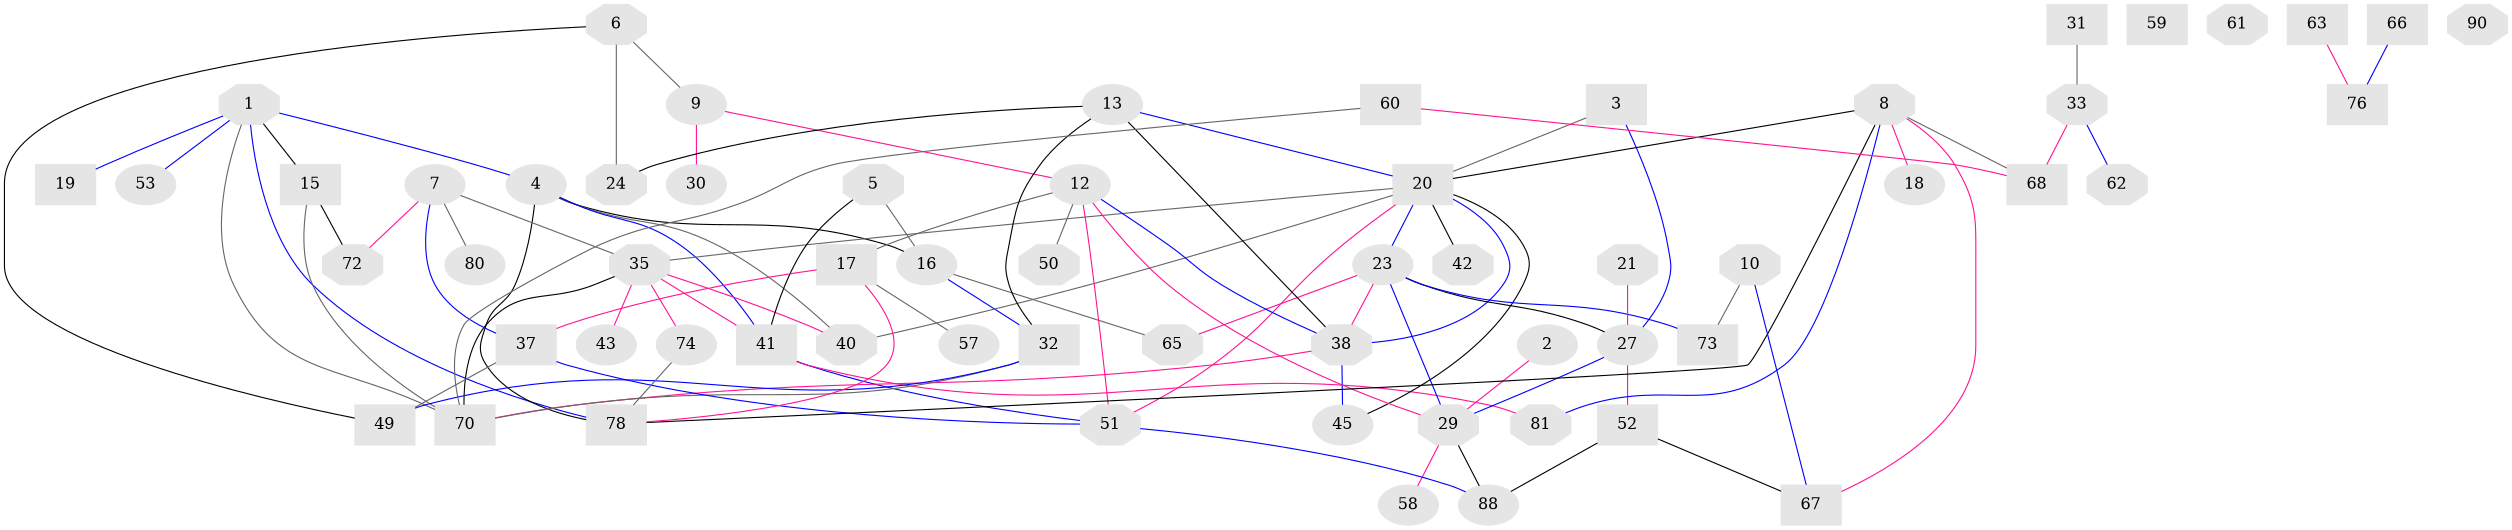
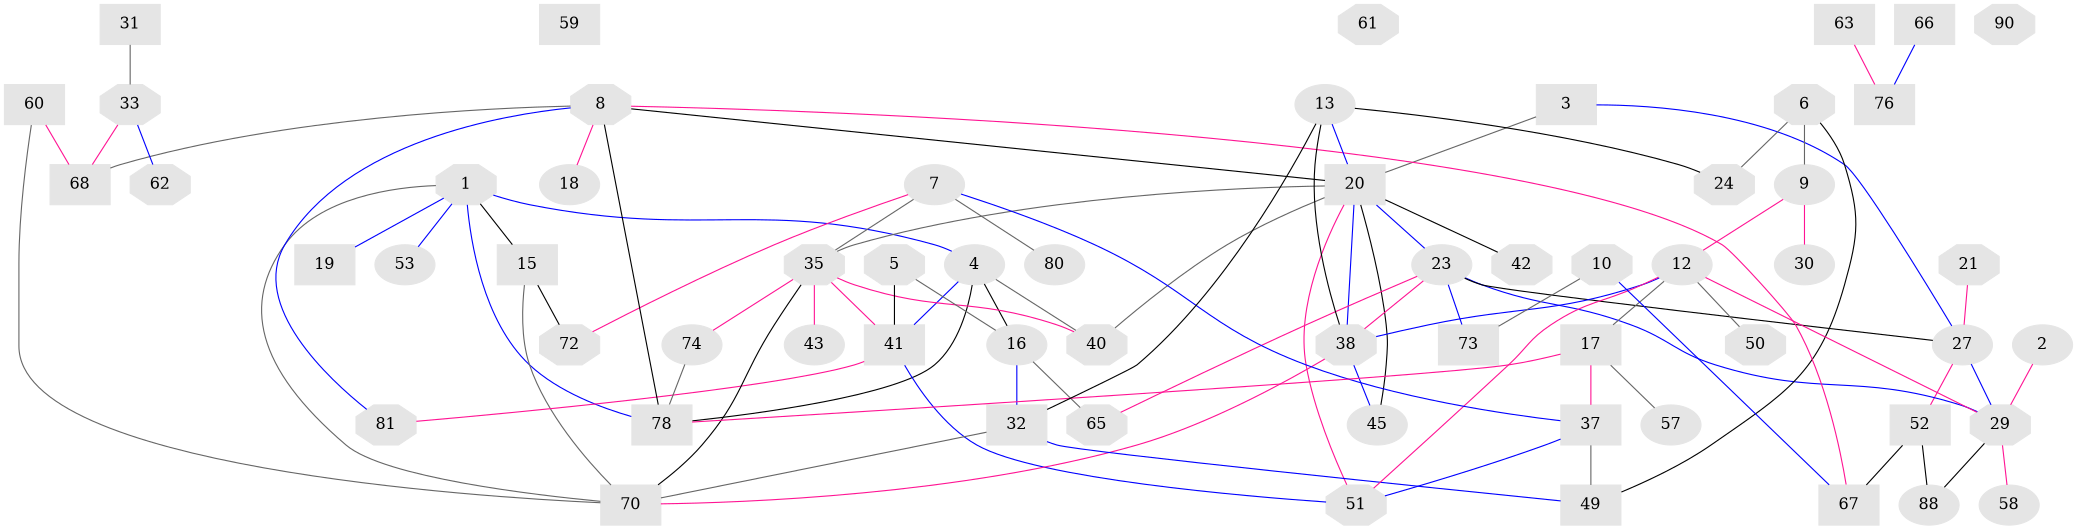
(1305, 451) -> none
